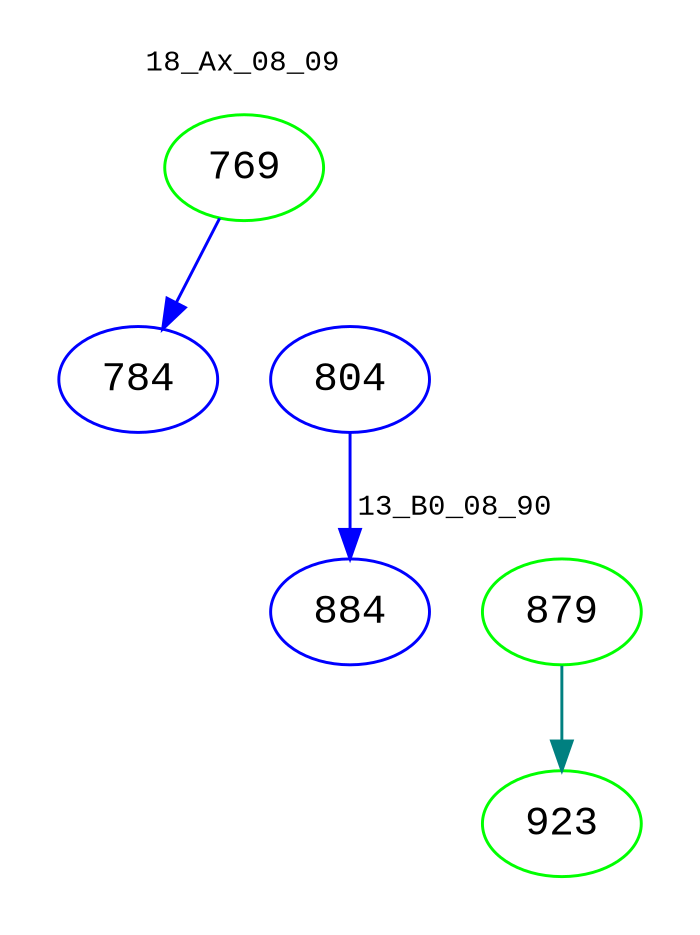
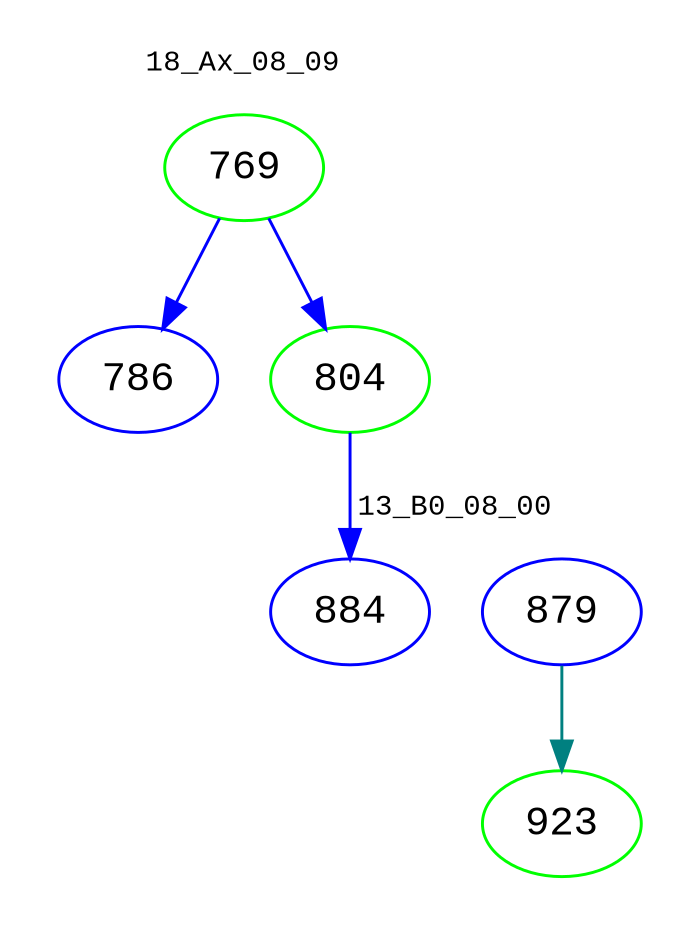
none -> (290, 260)
(138, 379) -> (138, 379)
(350, 379) -> (350, 379)
(456, 507) -> (456, 507)
(562, 612) -> (562, 612)
